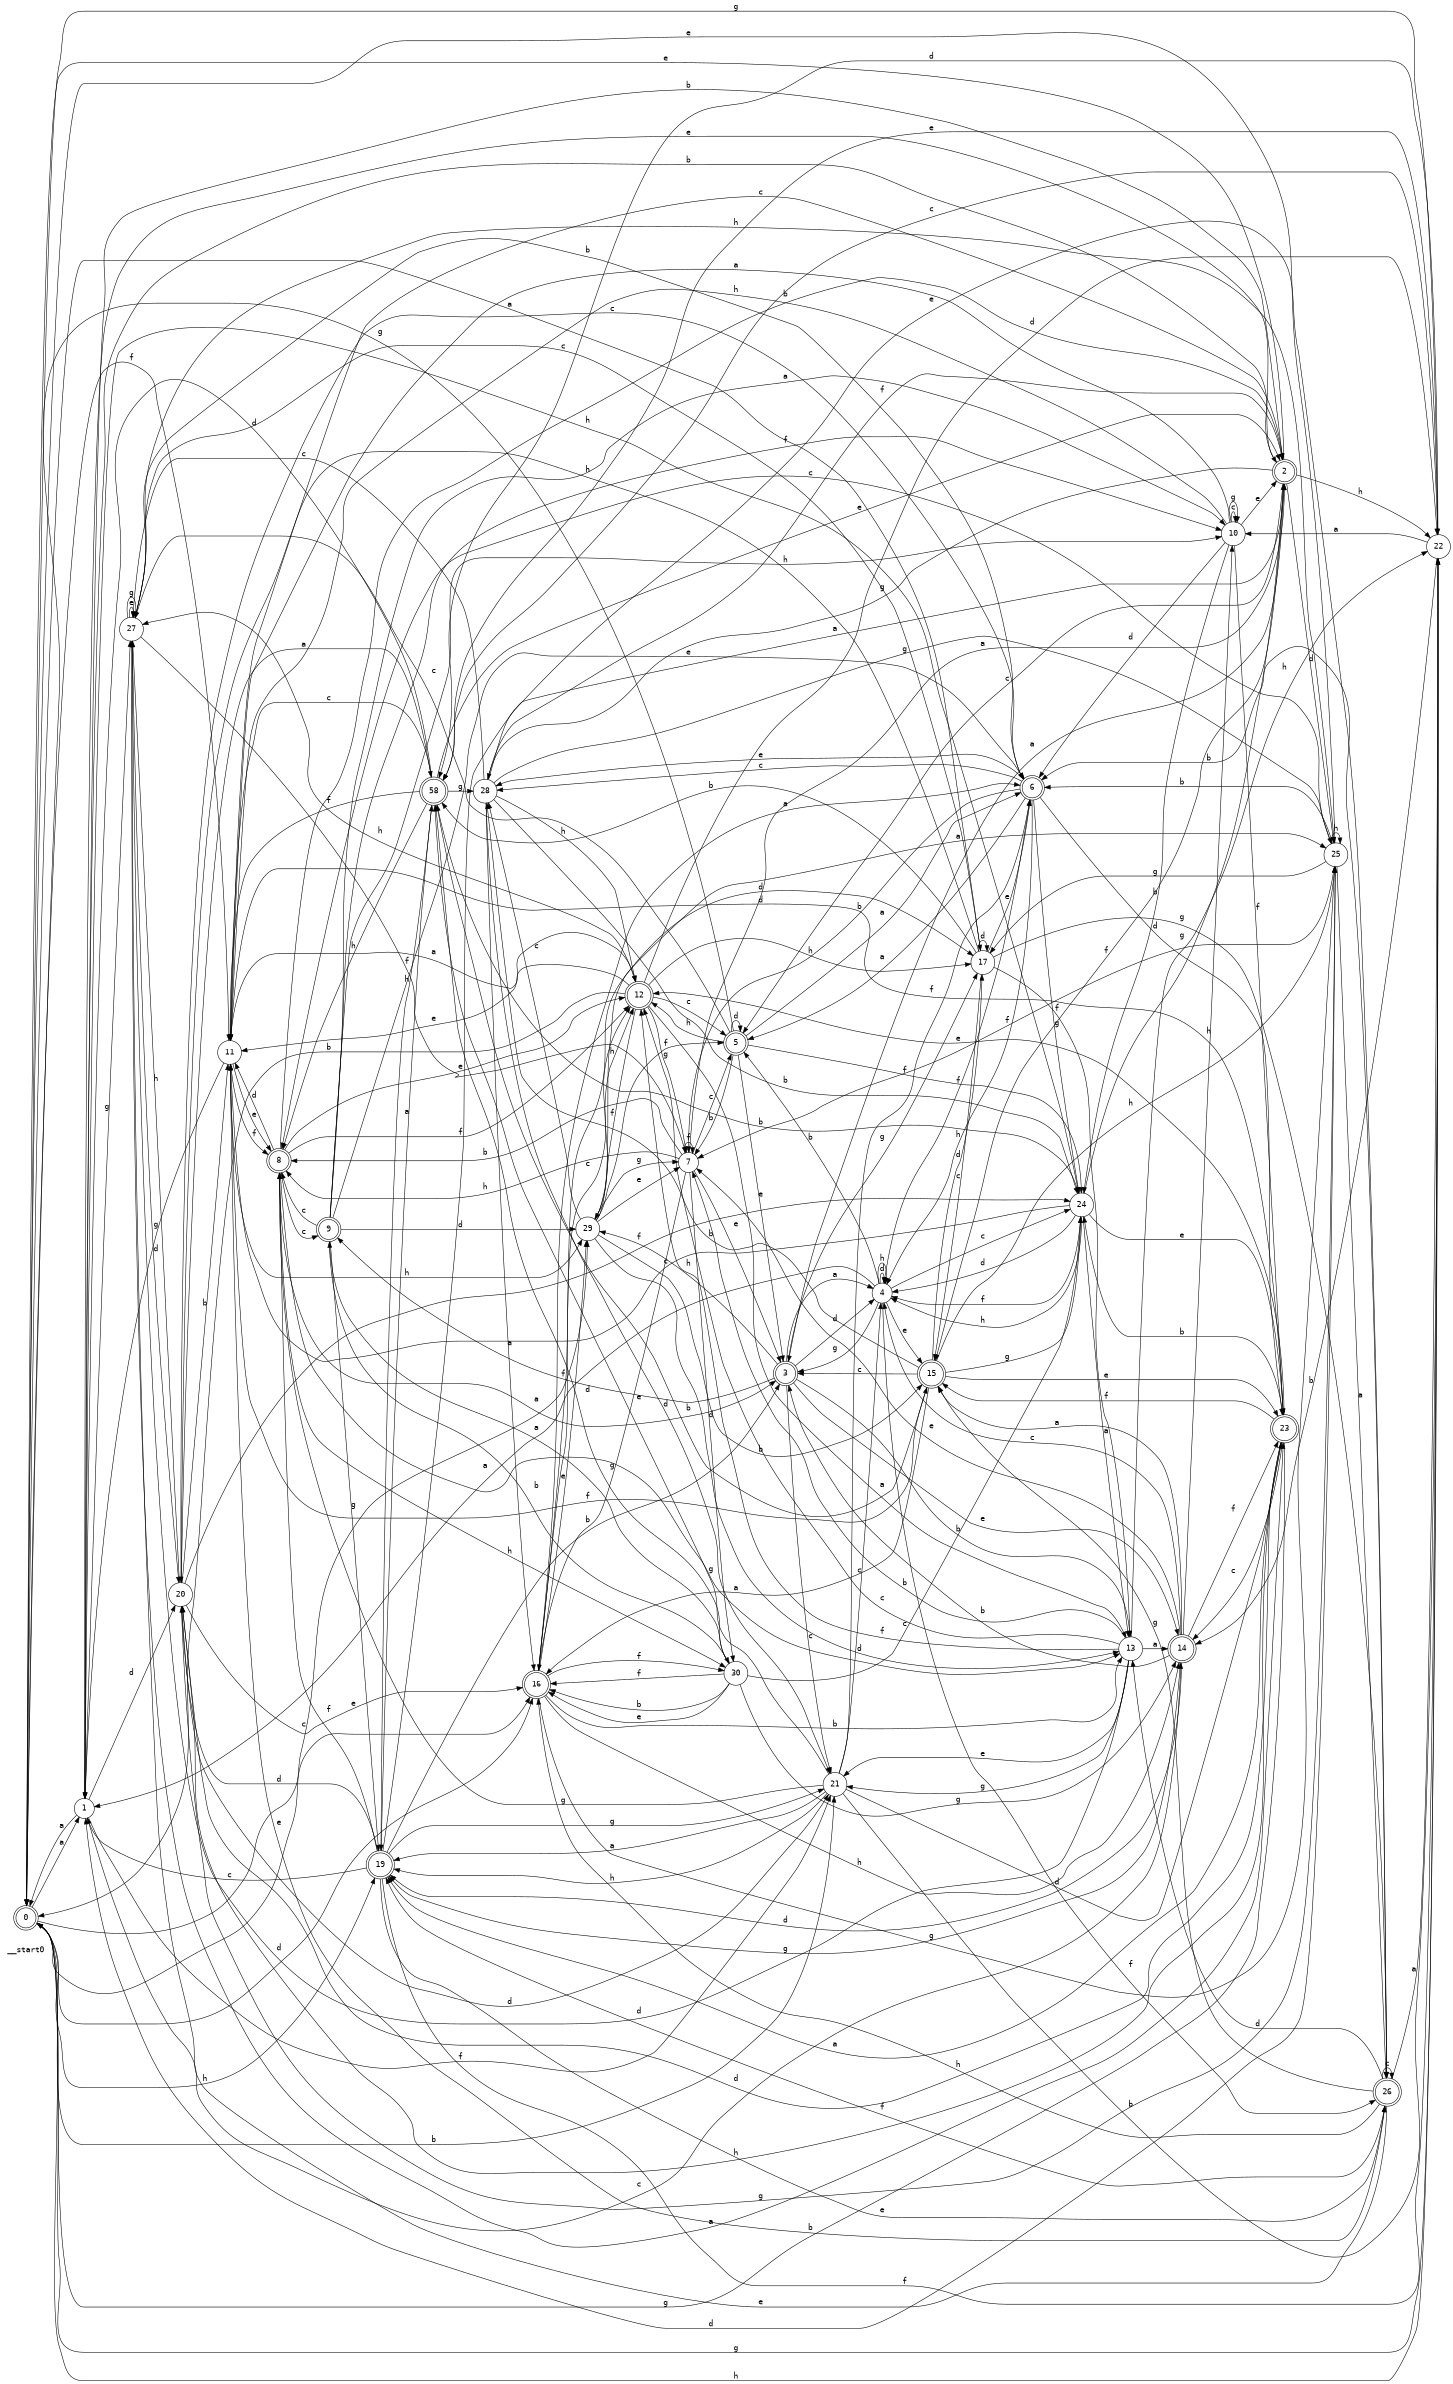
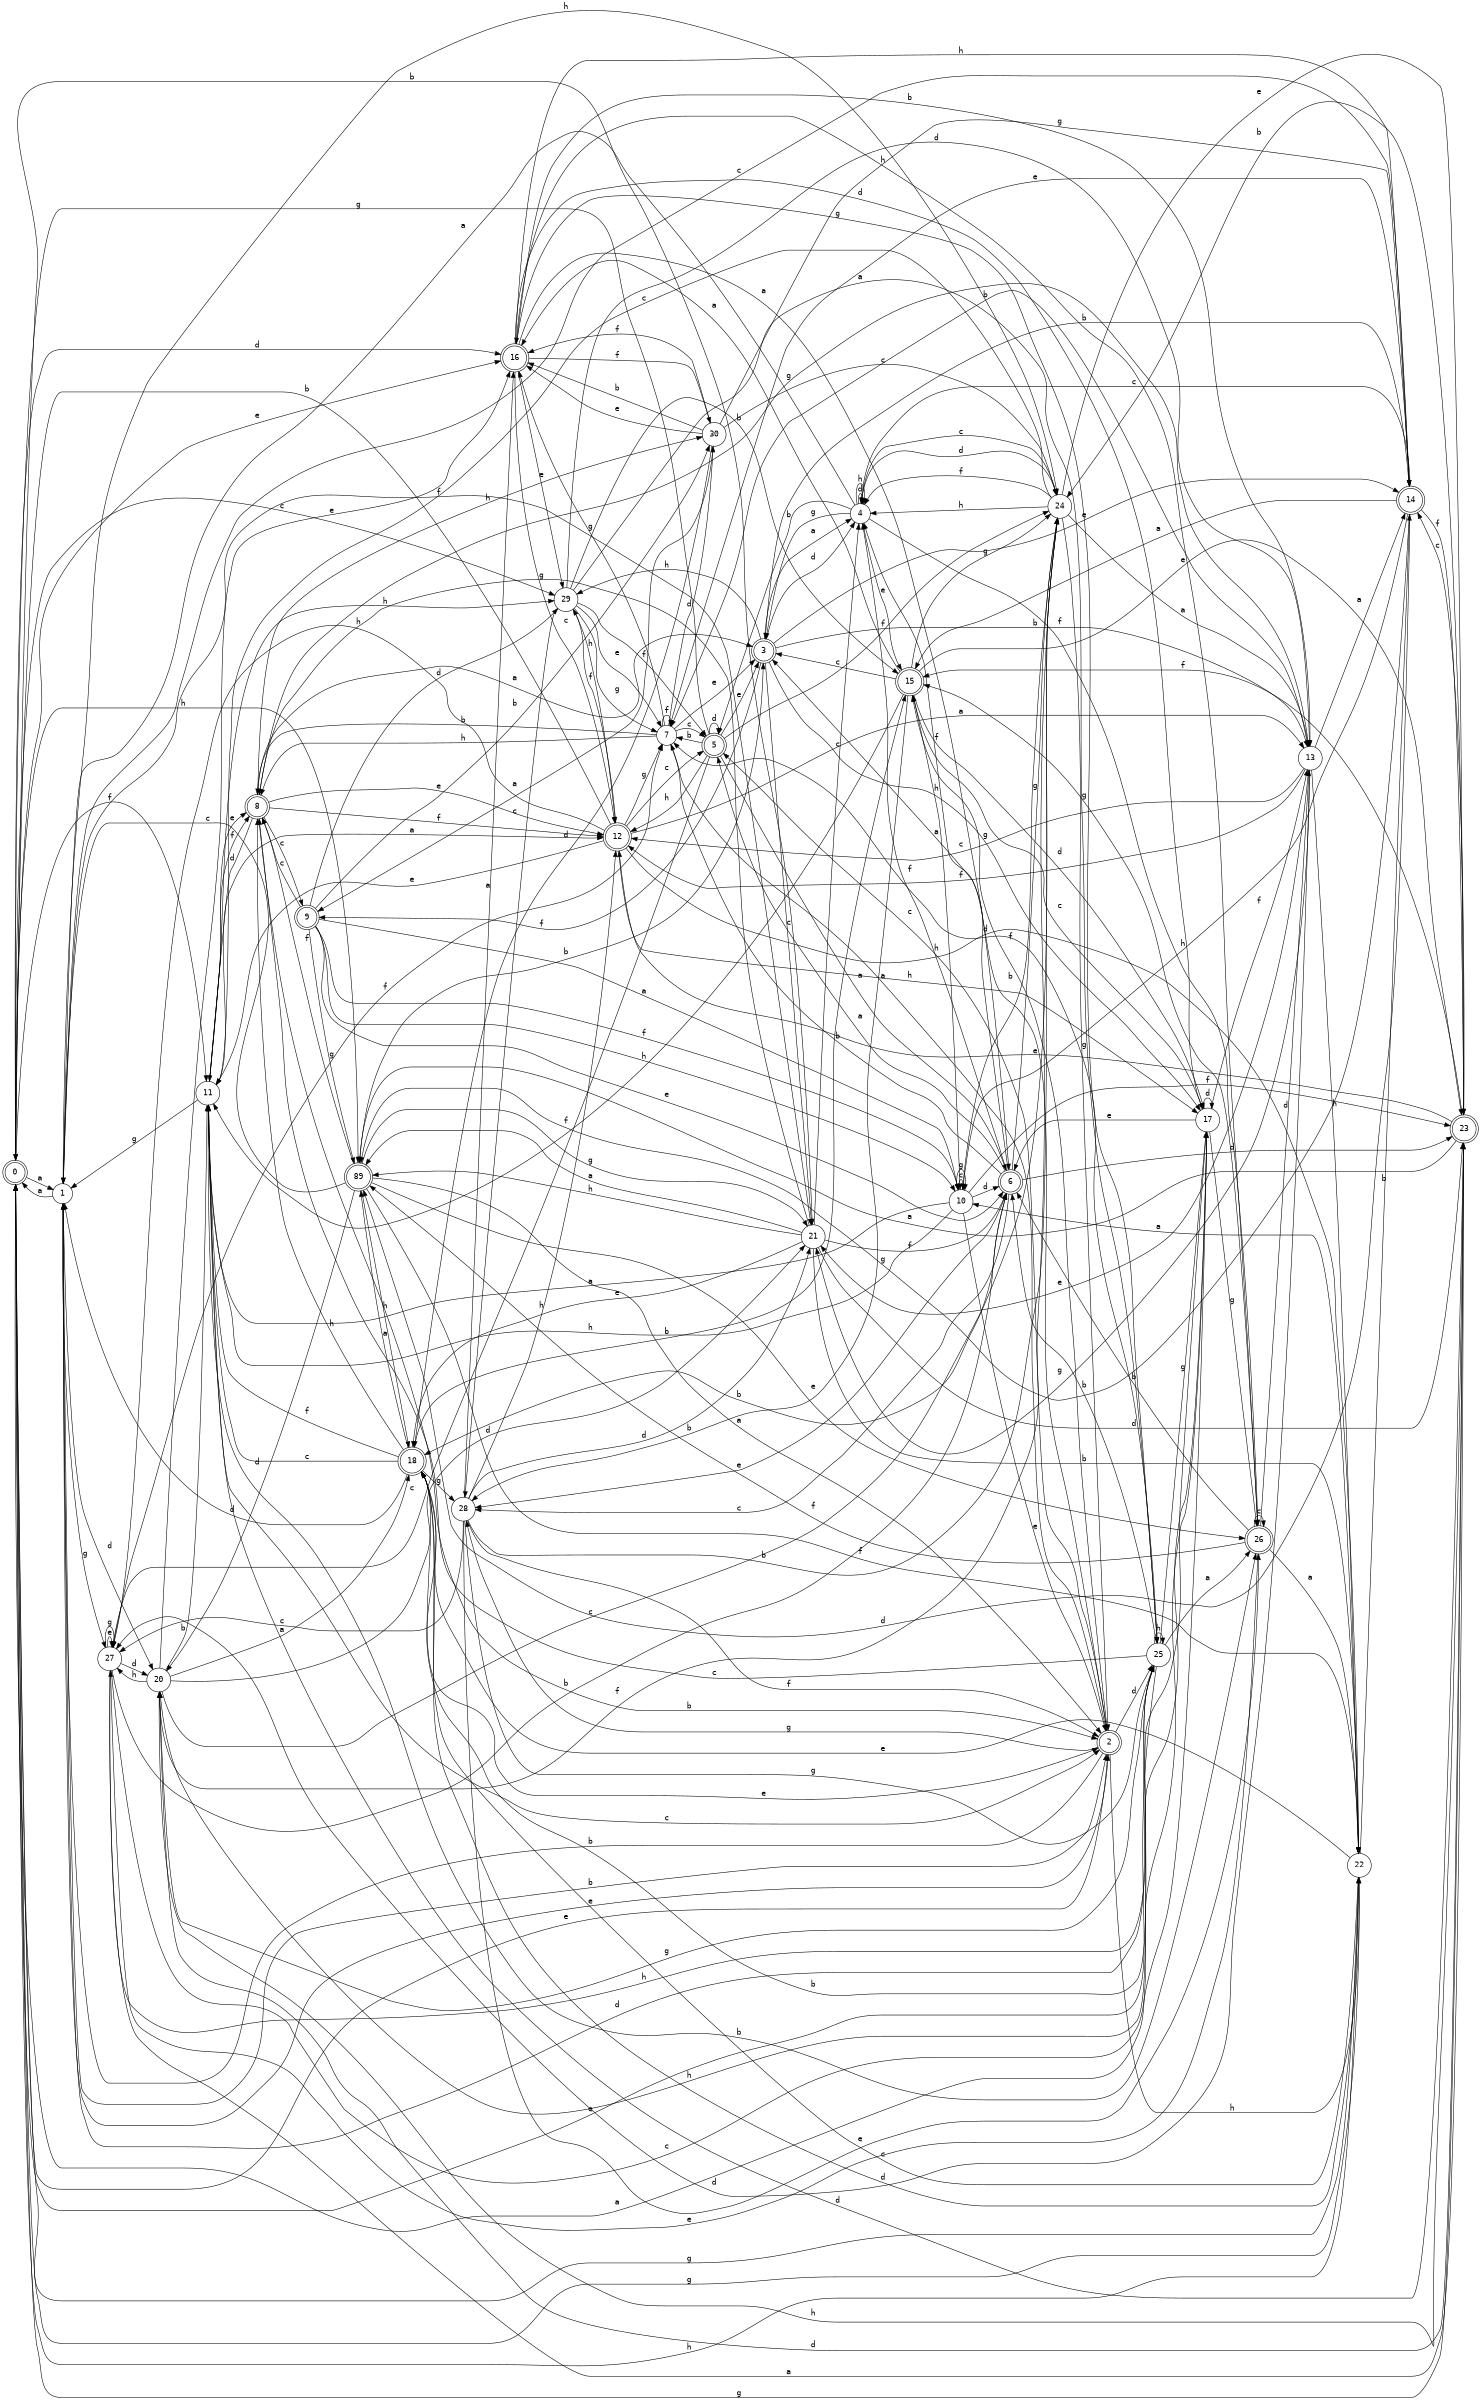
(434, 791) -> (412, 1461)
(1137, 1112) -> (949, 938)
(380, 1865) -> (359, 1177)
(26, 1950) -> none
